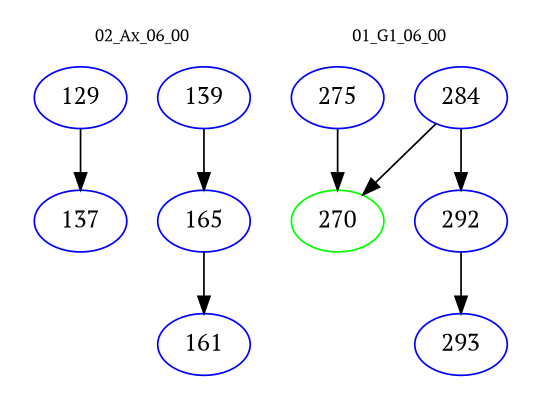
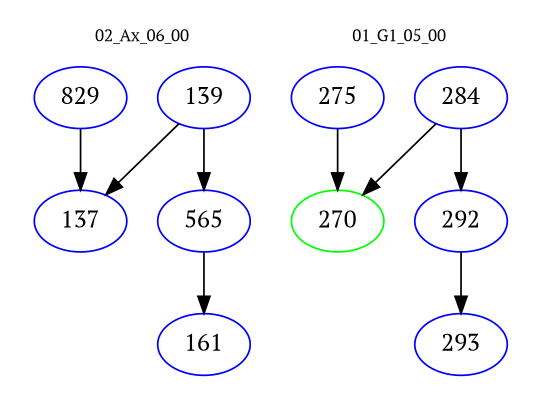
(399, 37) -> (399, 37)
(81, 98) -> (81, 98)
none -> (149, 153)
(204, 221) -> (204, 221)
